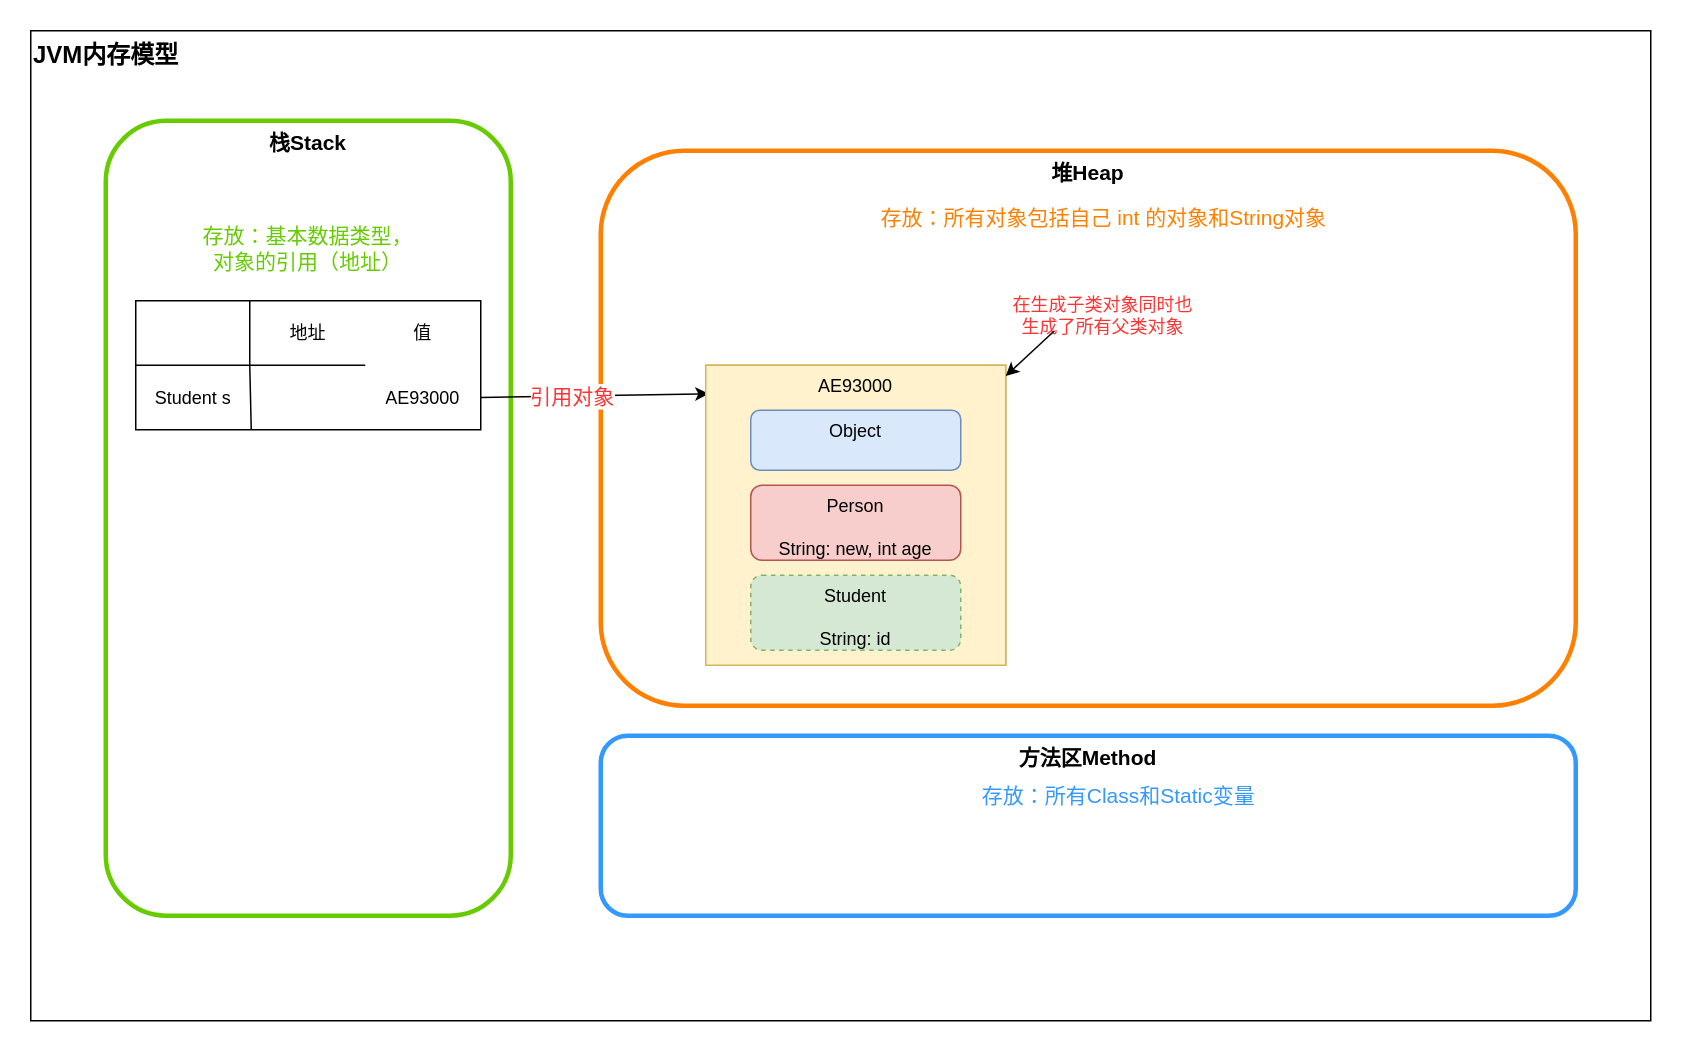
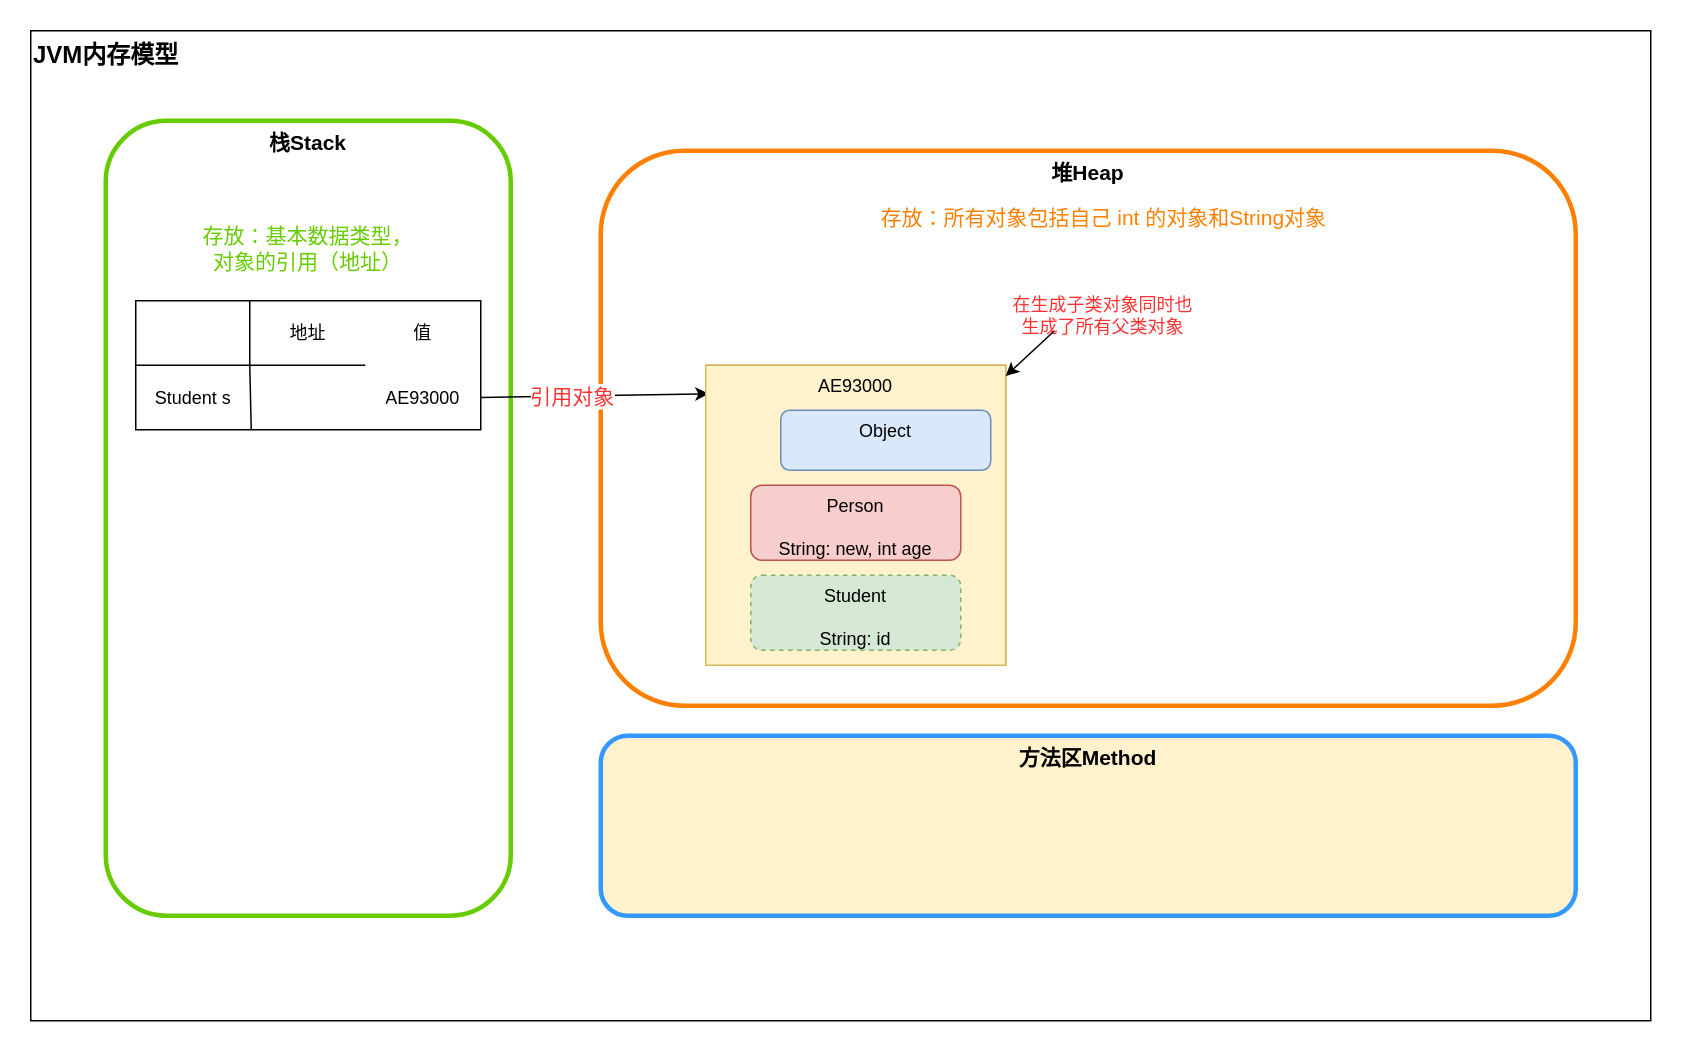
(856, 440) -> (886, 440)
(1119, 796) -> none
(1088, 826) -> (1088, 826)
